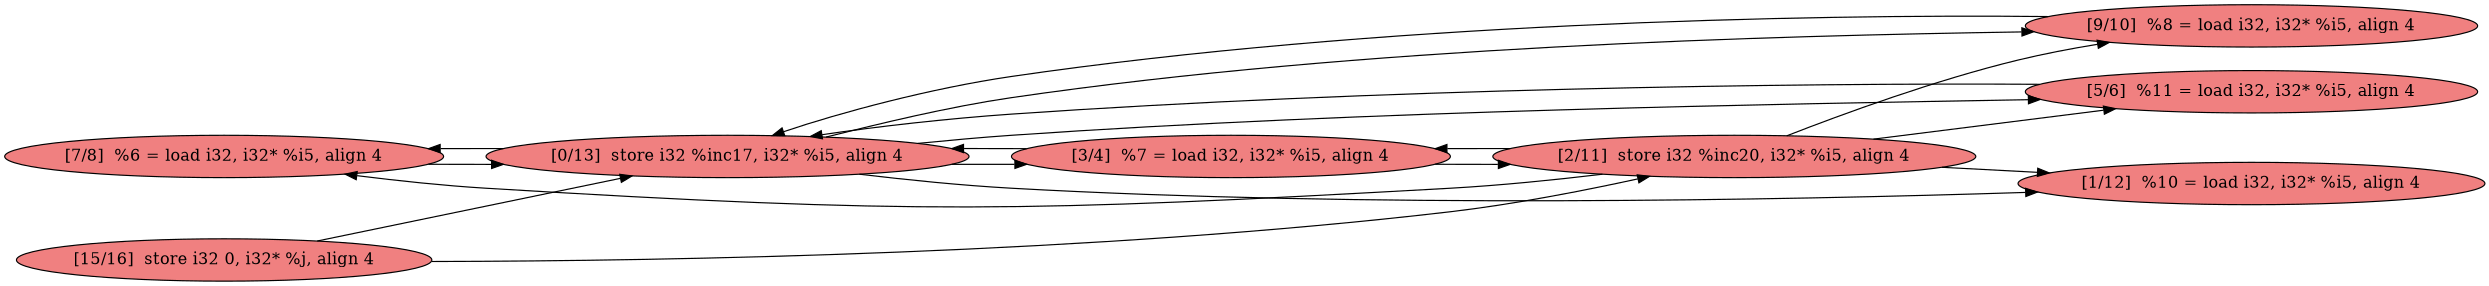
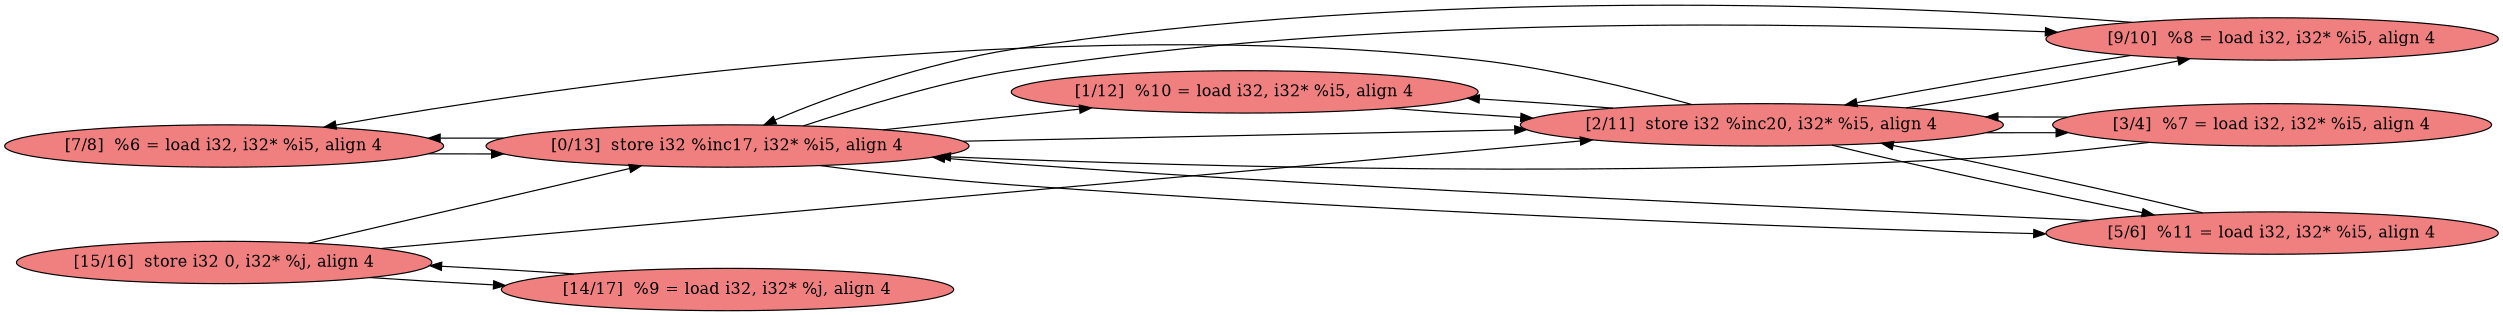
none -> (1994, 78)
none -> (1456, 113)
(983, 164) -> (1239, 136)
none -> (2048, 178)
none -> (728, 290)
